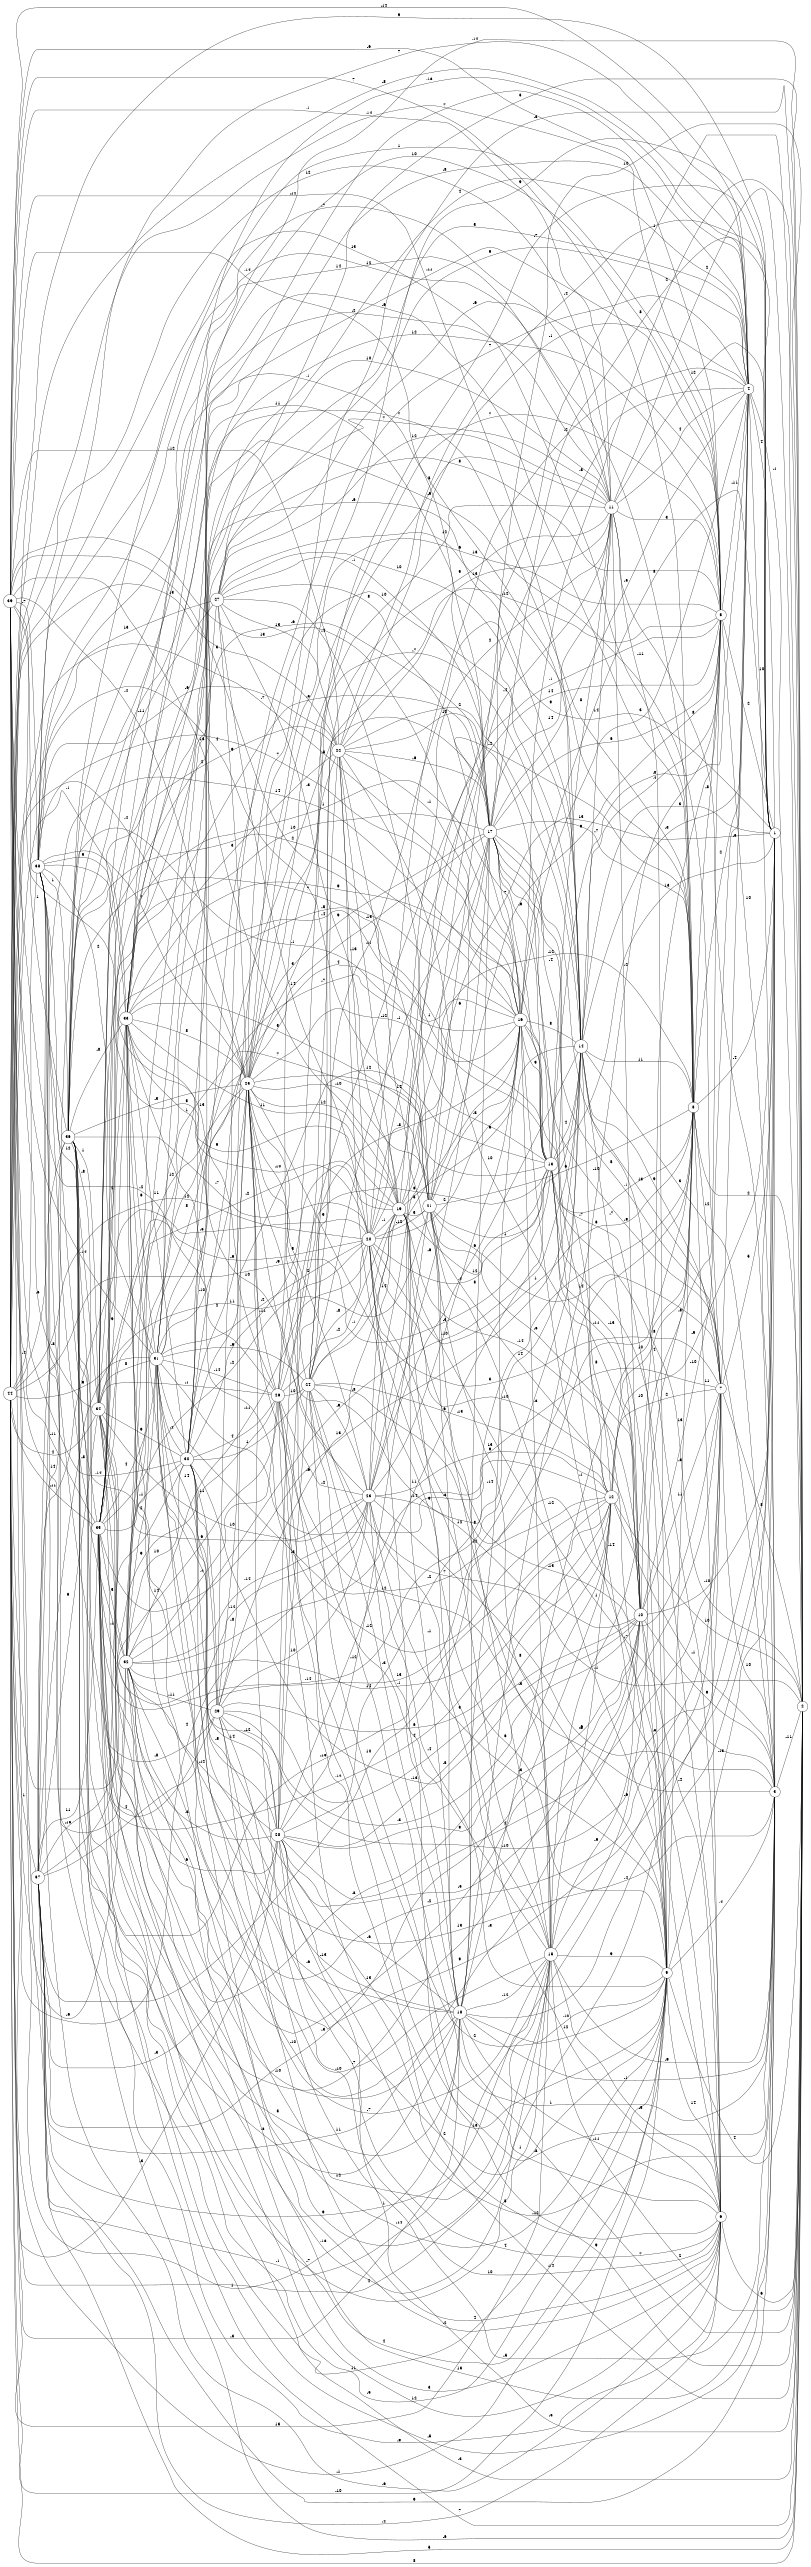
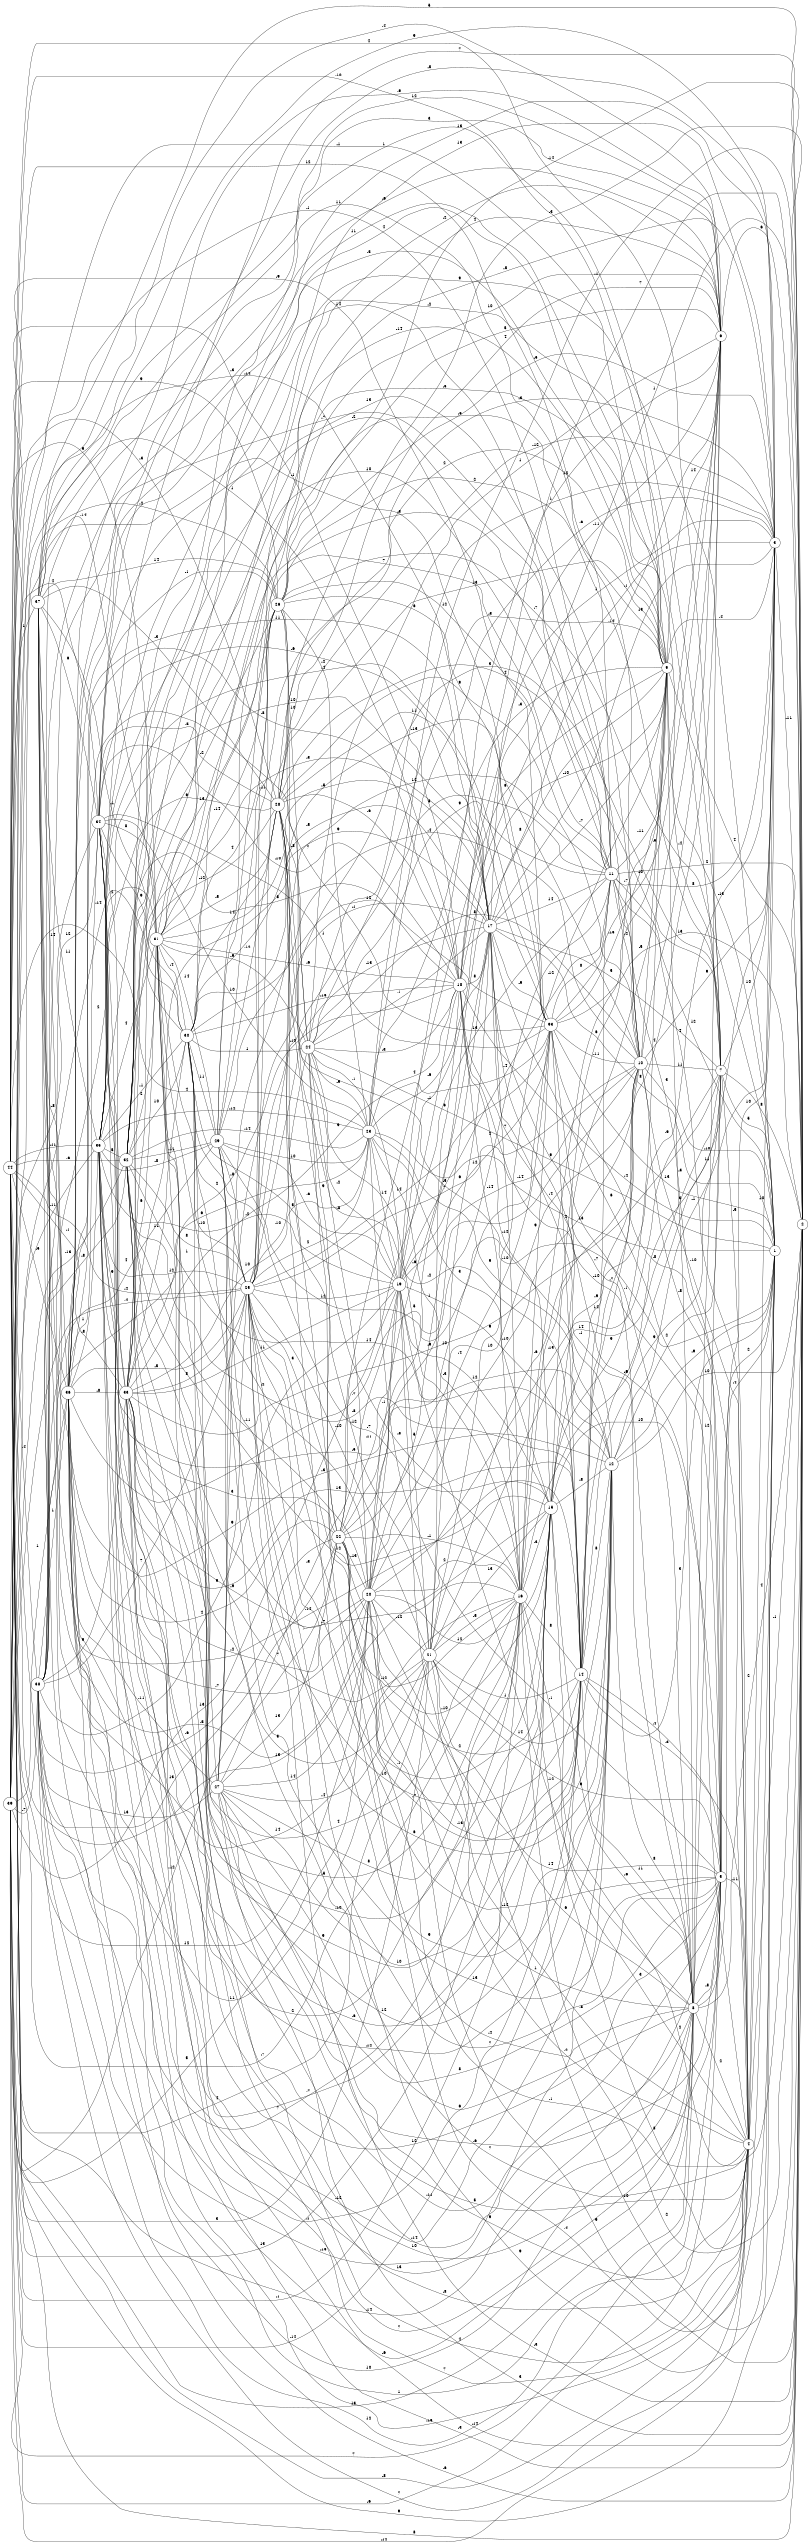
none -> (225, 835)
(551, 1164) -> (551, 1025)
(467, 1268) -> none
(245, 2128) -> none
